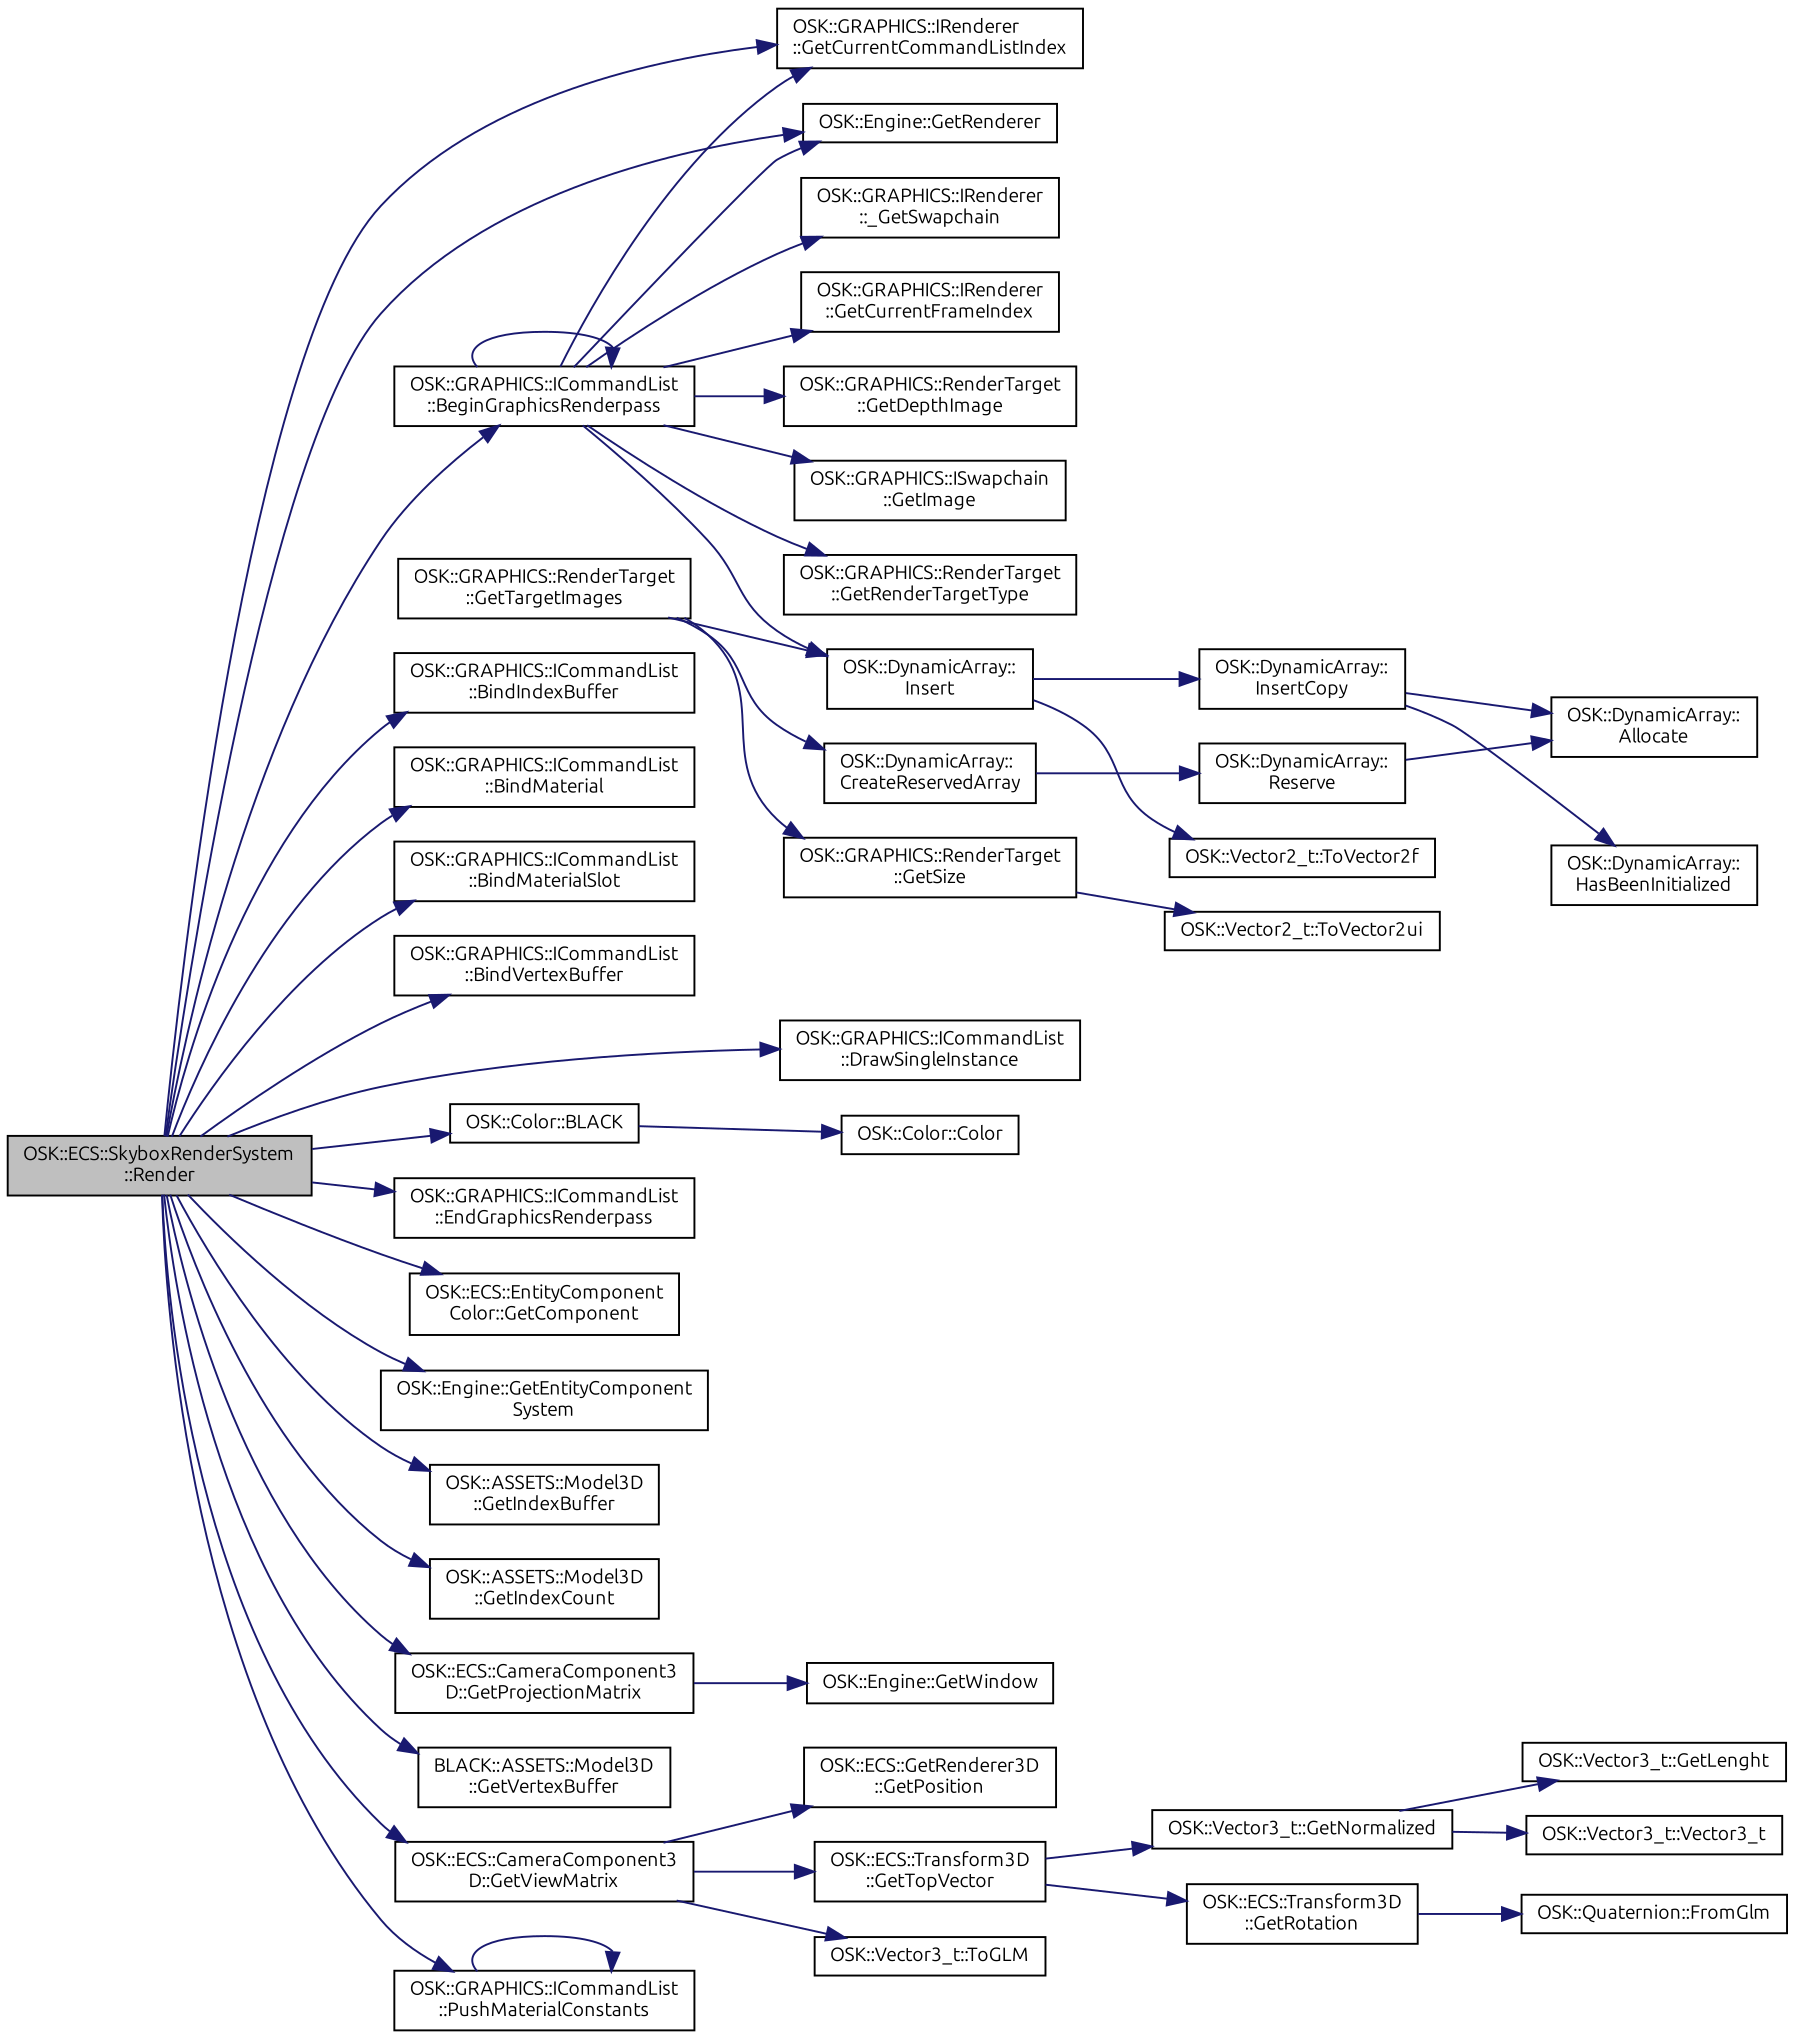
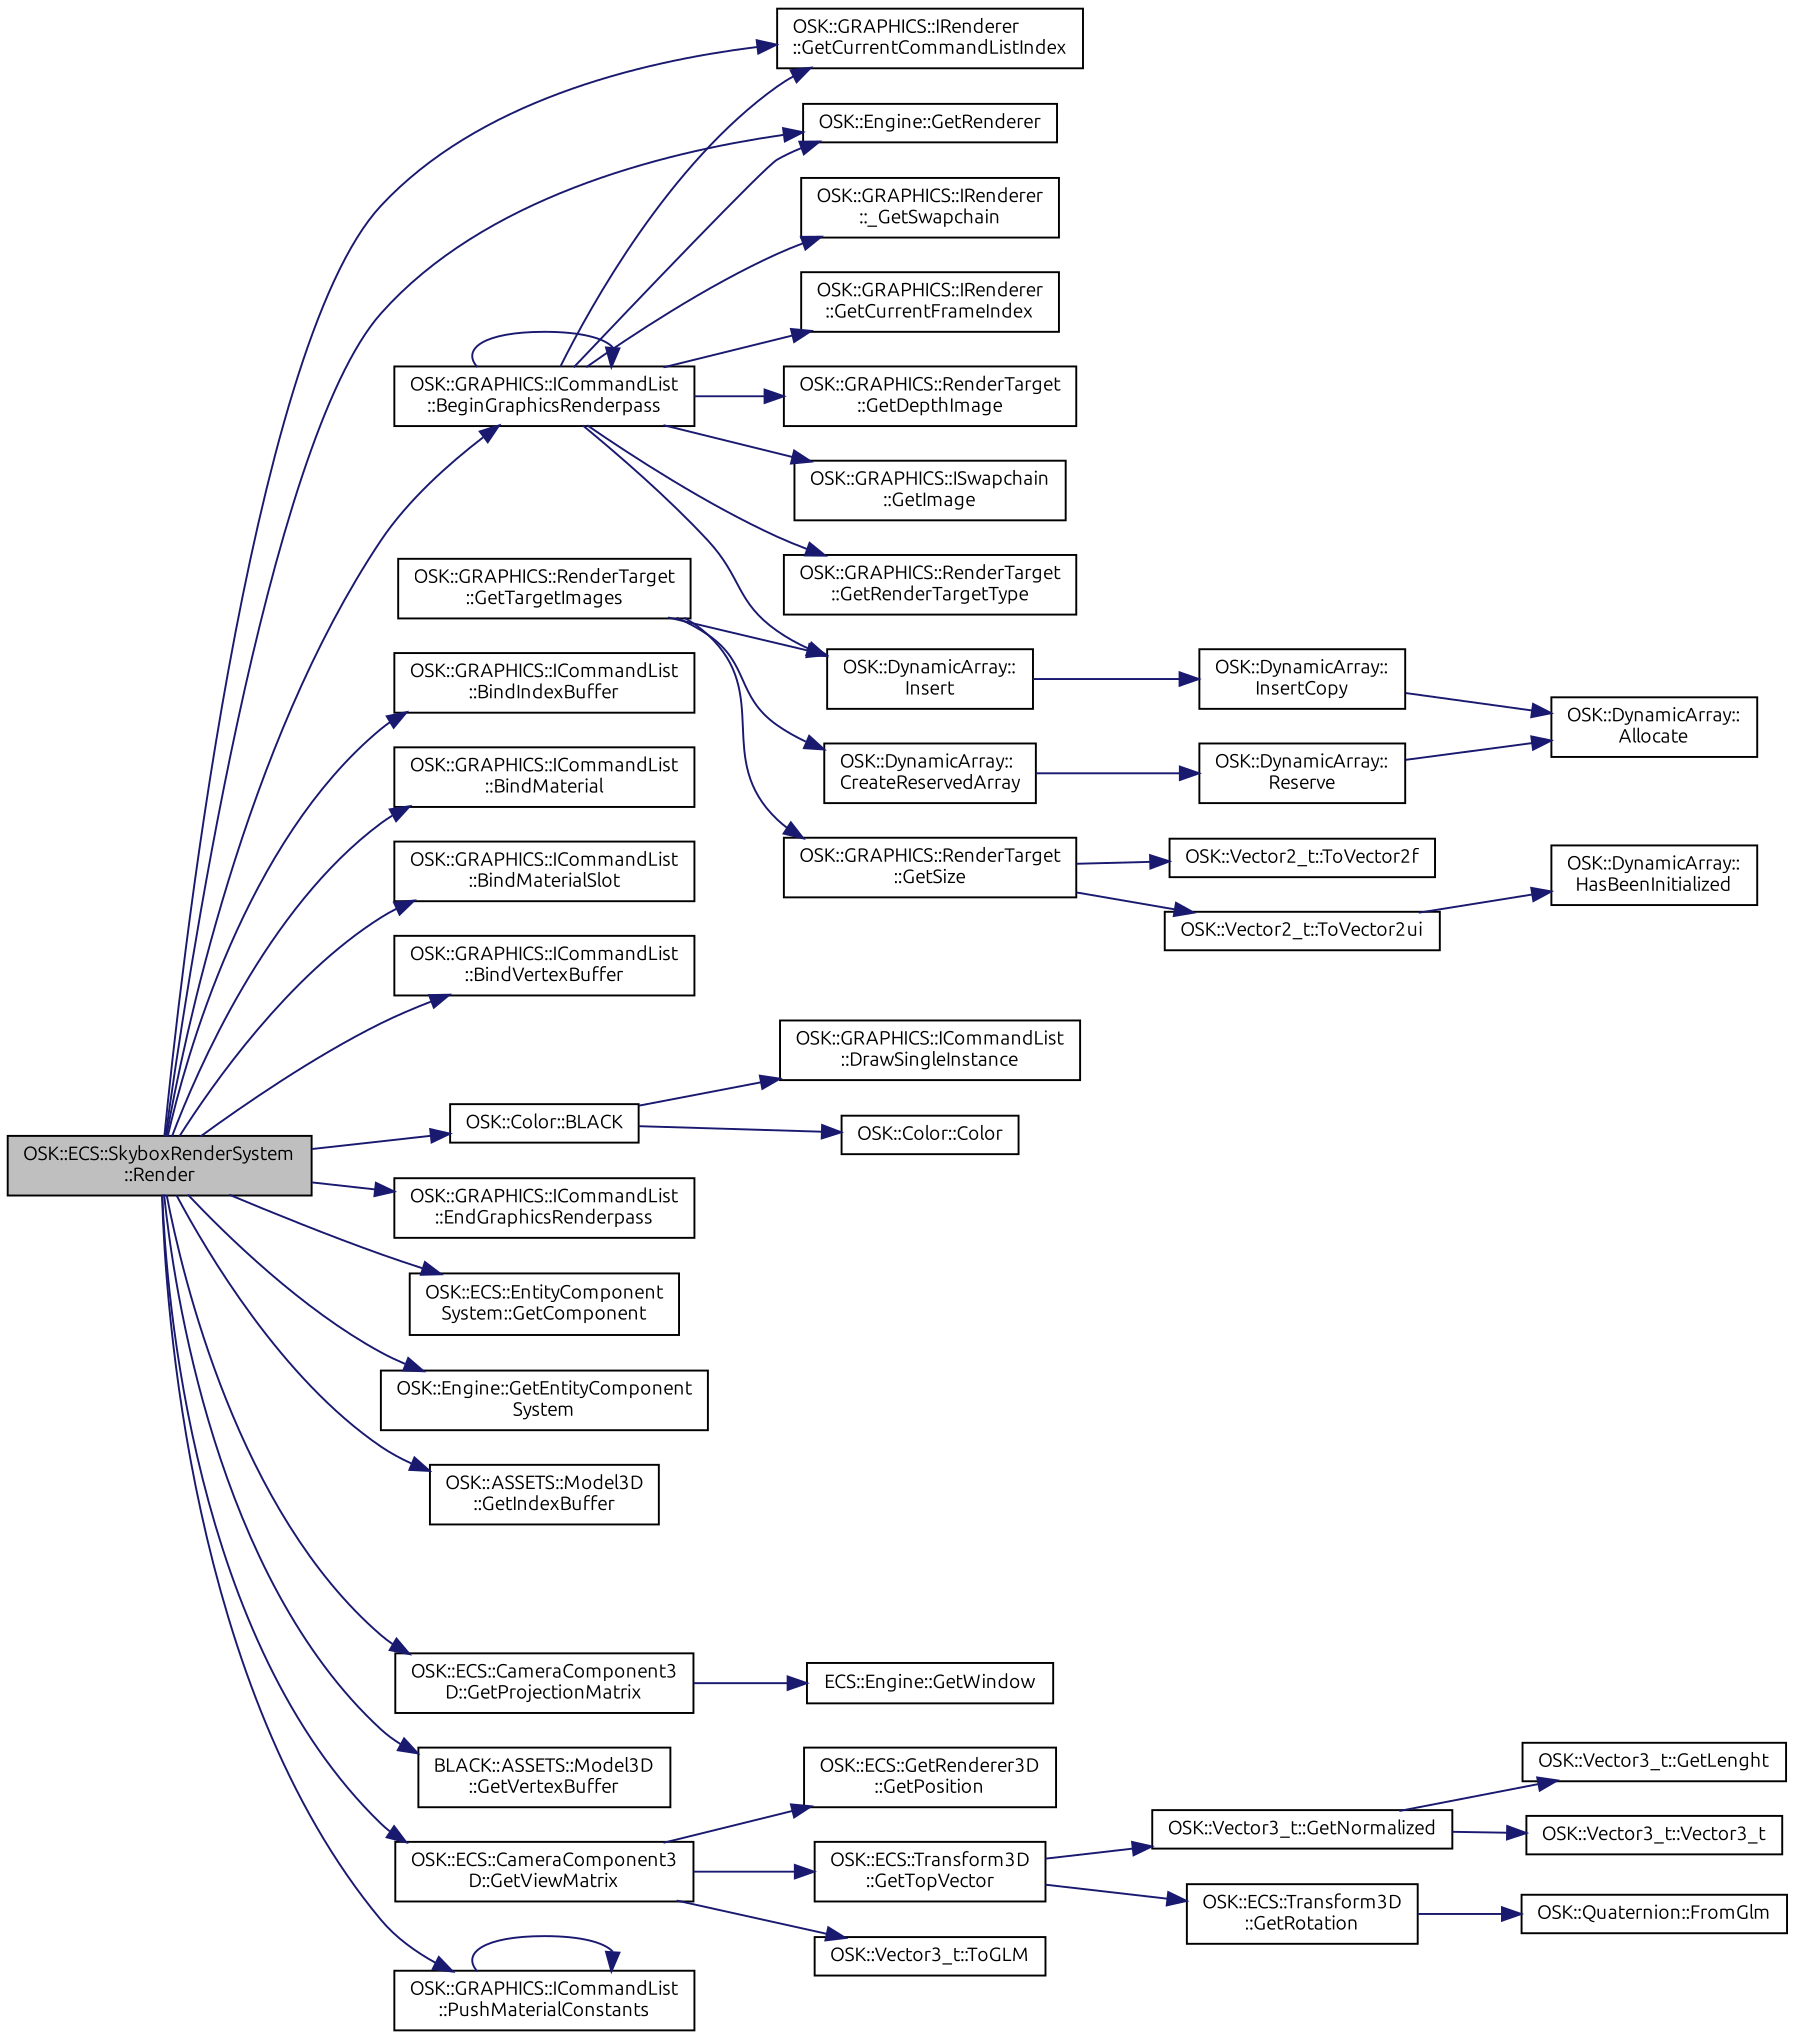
(1111, 759) -> (1113, 863)
(1506, 763) -> (1475, 904)
(490, 1069) -> (700, 1094)
(544, 1304) -> (544, 1304)
(544, 1589) -> none
(930, 1683) -> (930, 1683)
